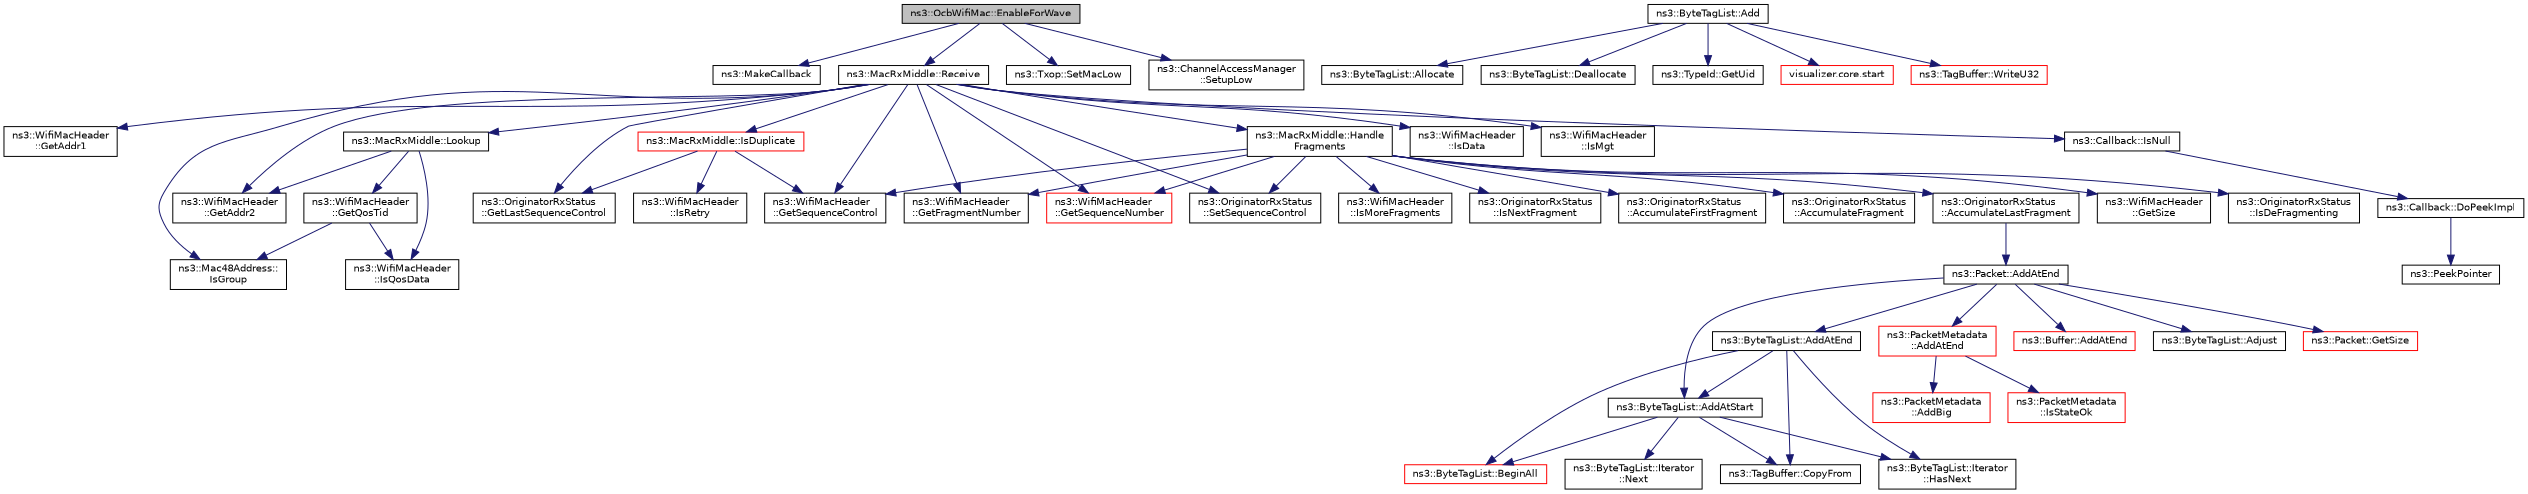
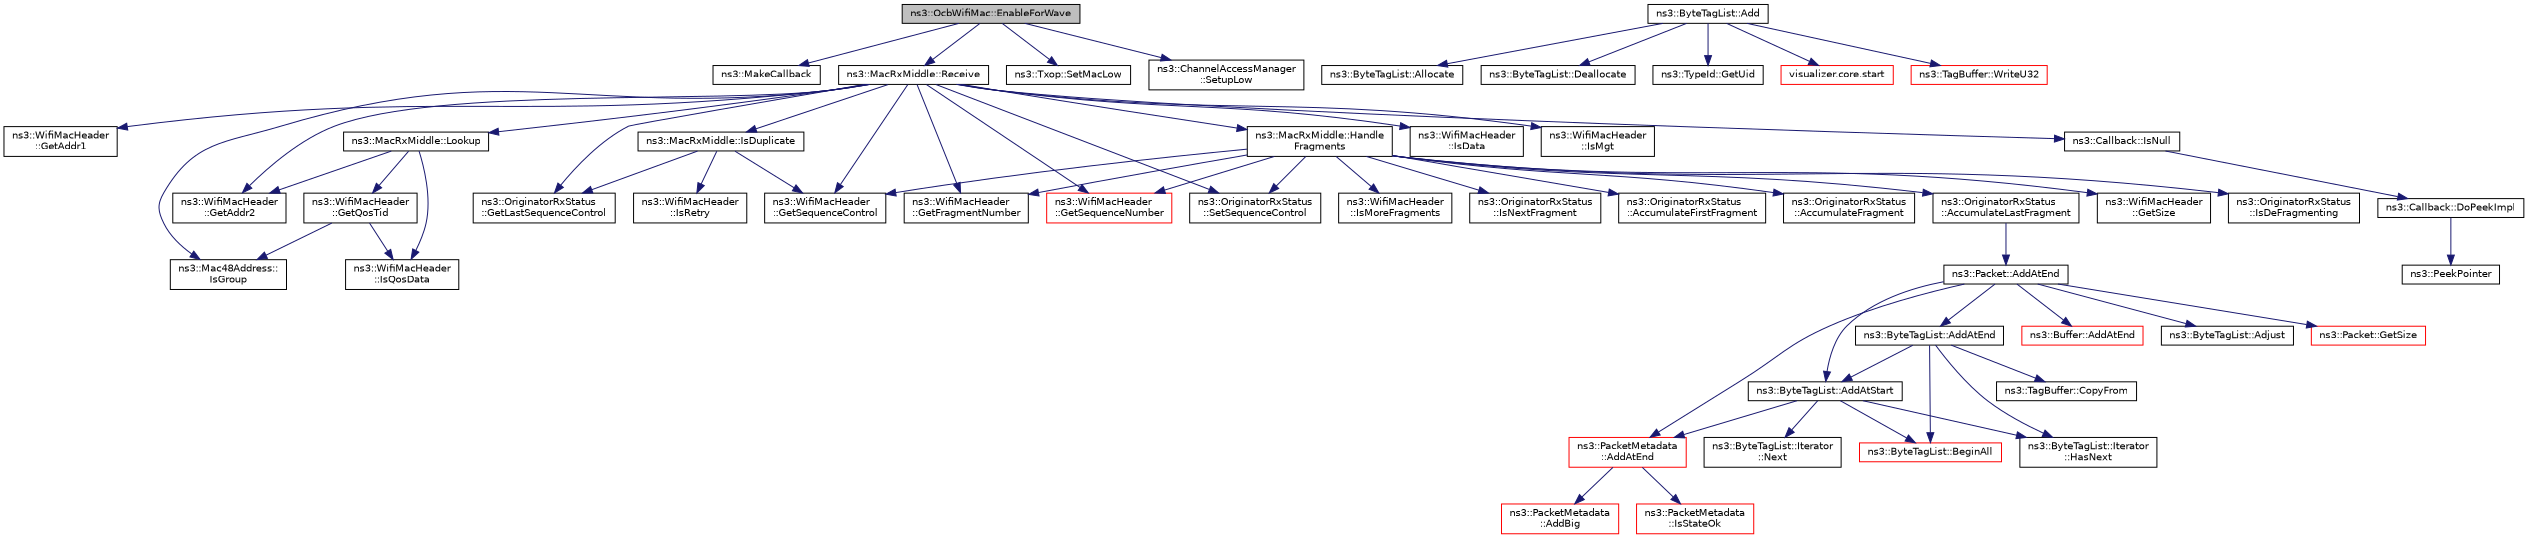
(721, 142) -> (721, 142)
(1734, 438) -> (1740, 418)
